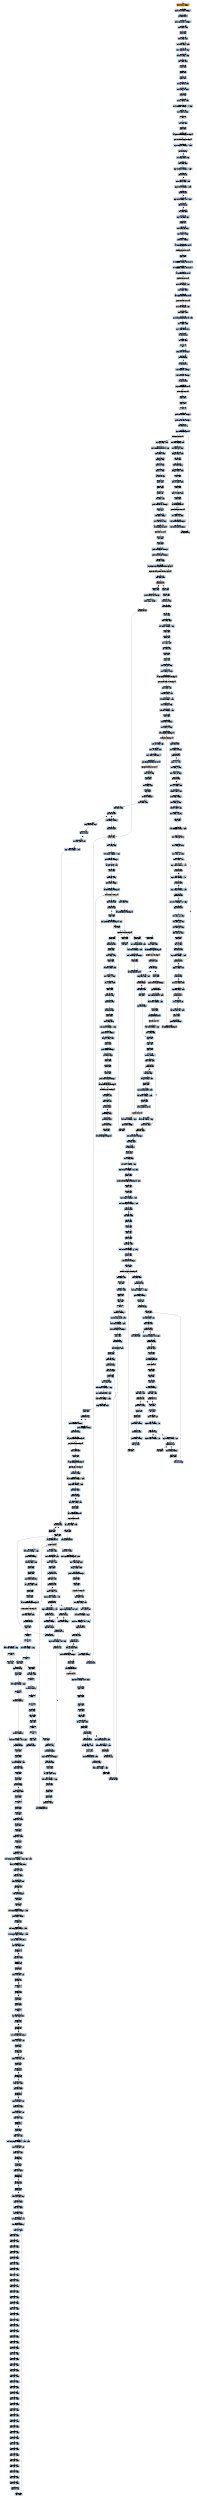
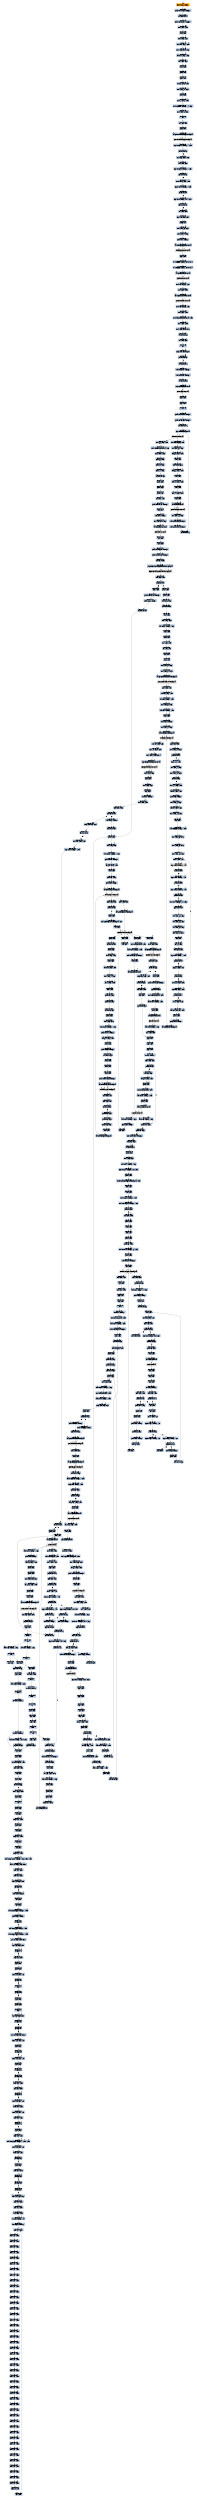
(18, 1779) -> (18, 1779)
(18, 1963) -> (18, 1963)
